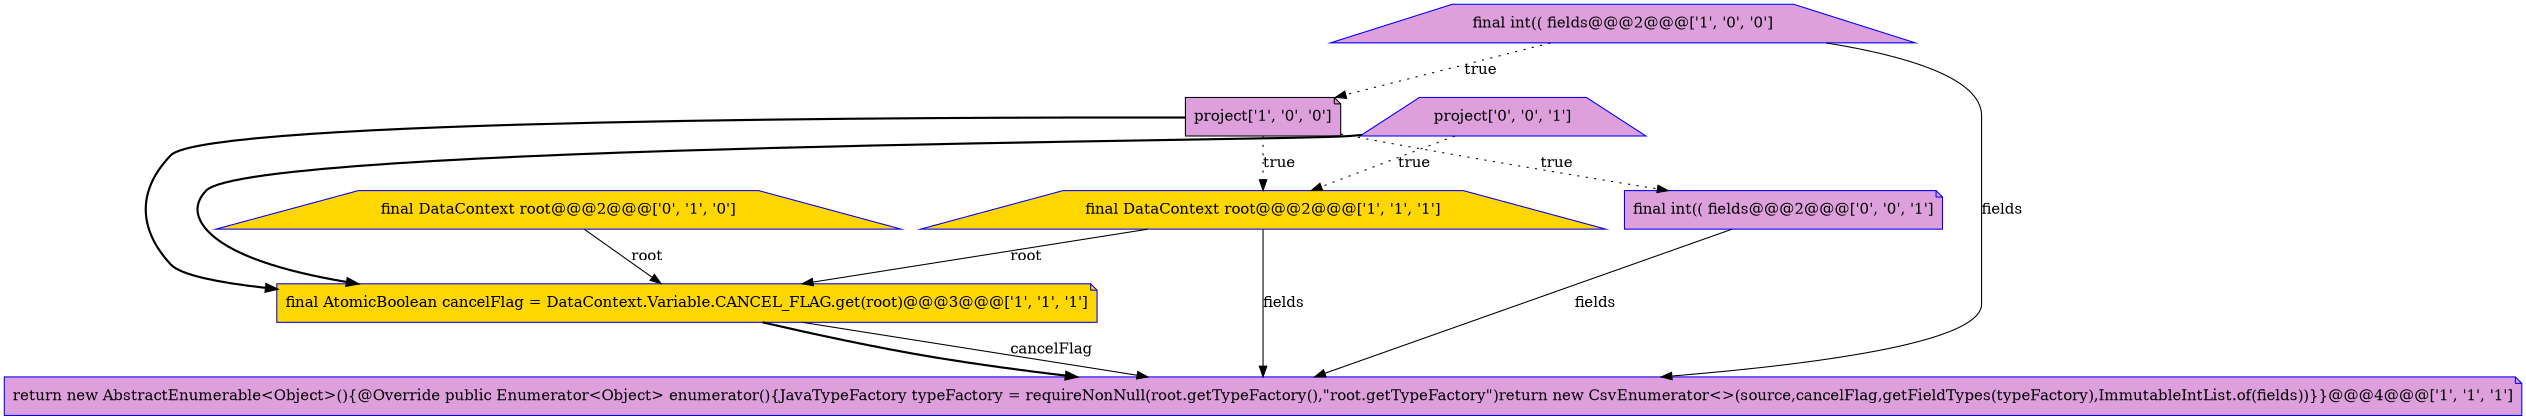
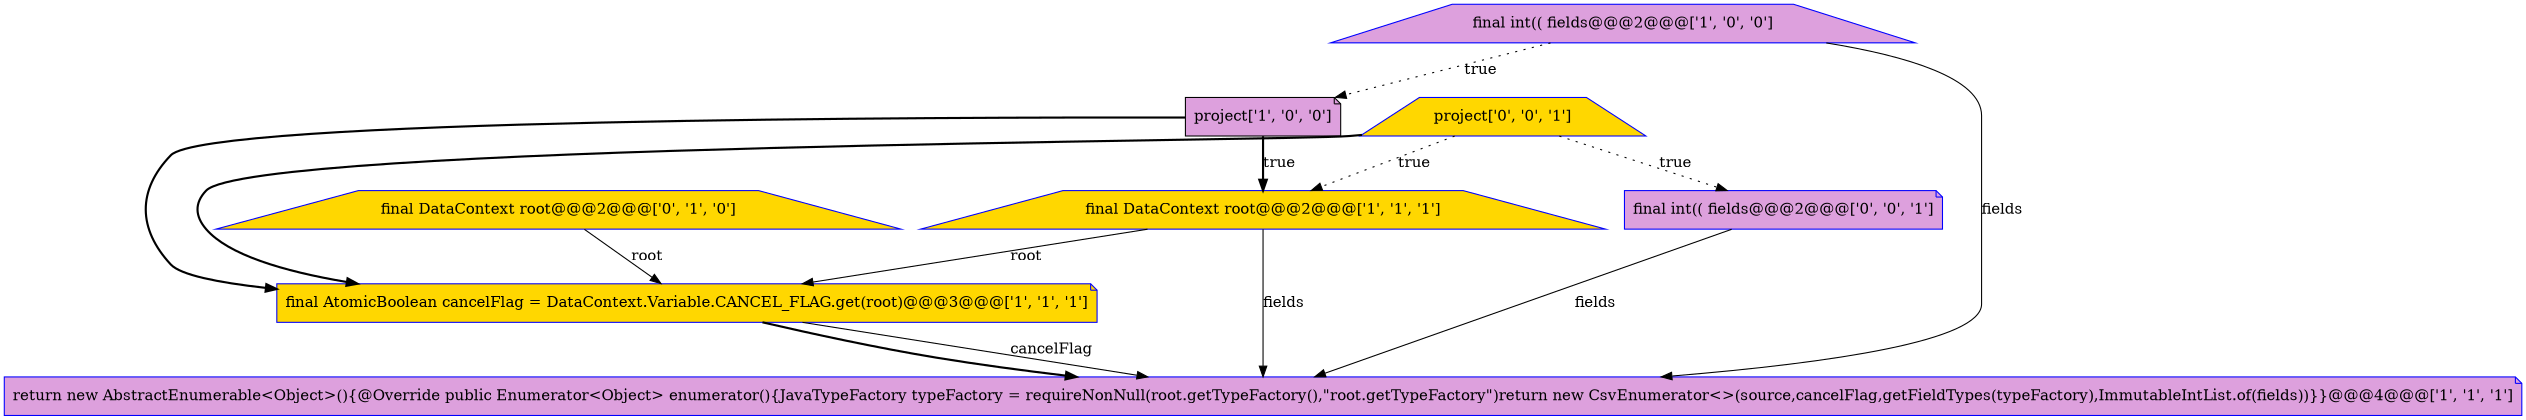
(1503, 117) -> (1503, 117)
(1263, 158) -> (1263, 158)
(1499, 162) -> (1638, 162)
